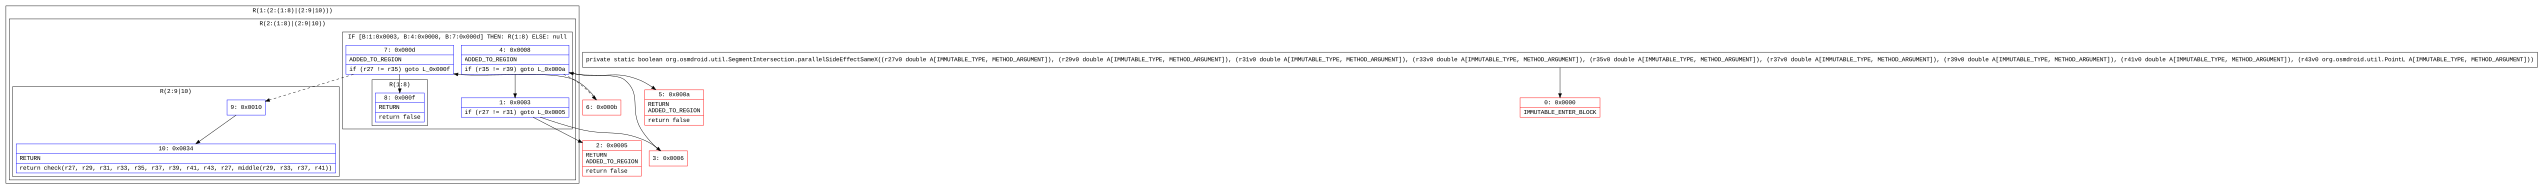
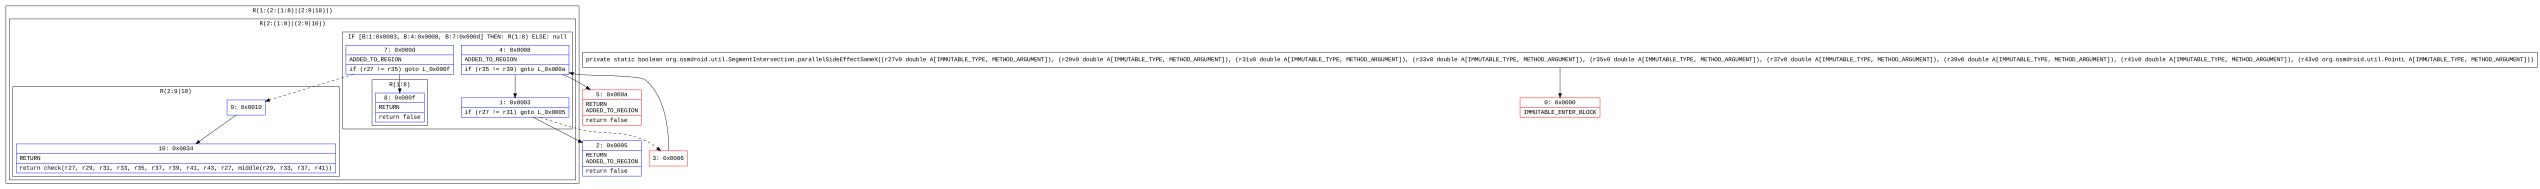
(602, 108) -> none
(599, 132) -> (599, 132)
(612, 158) -> (612, 158)
